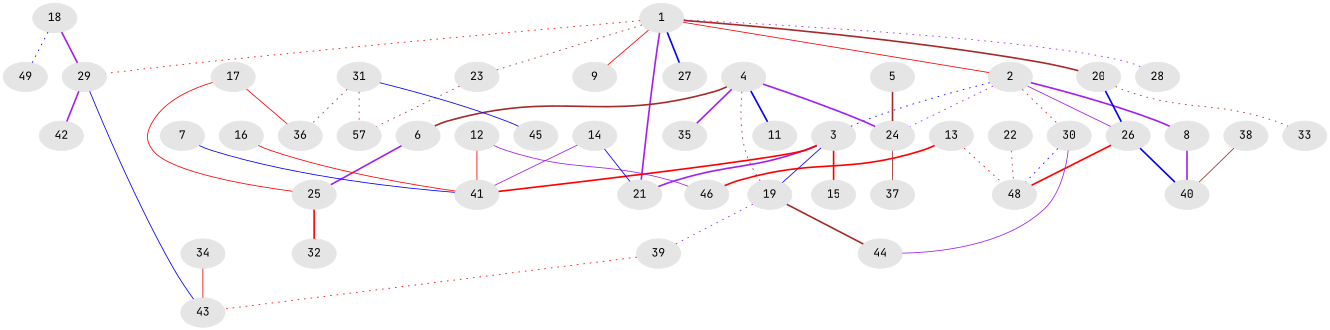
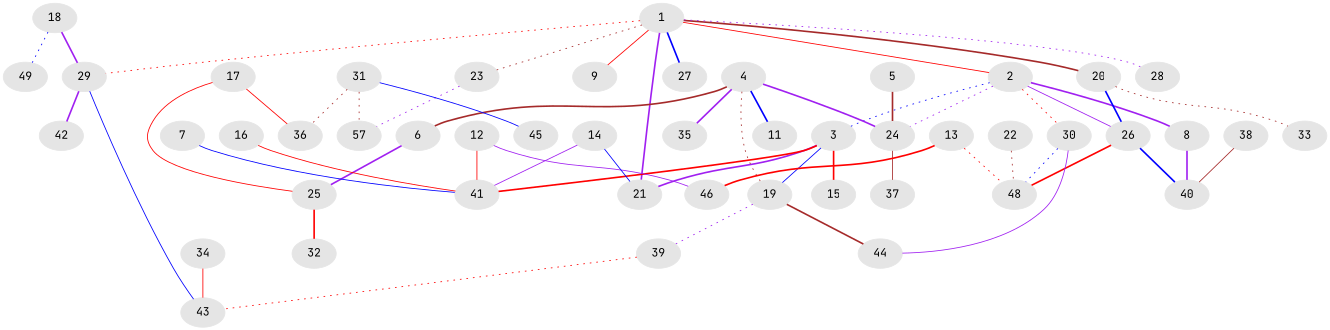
(418, 106) -> (418, 106)
